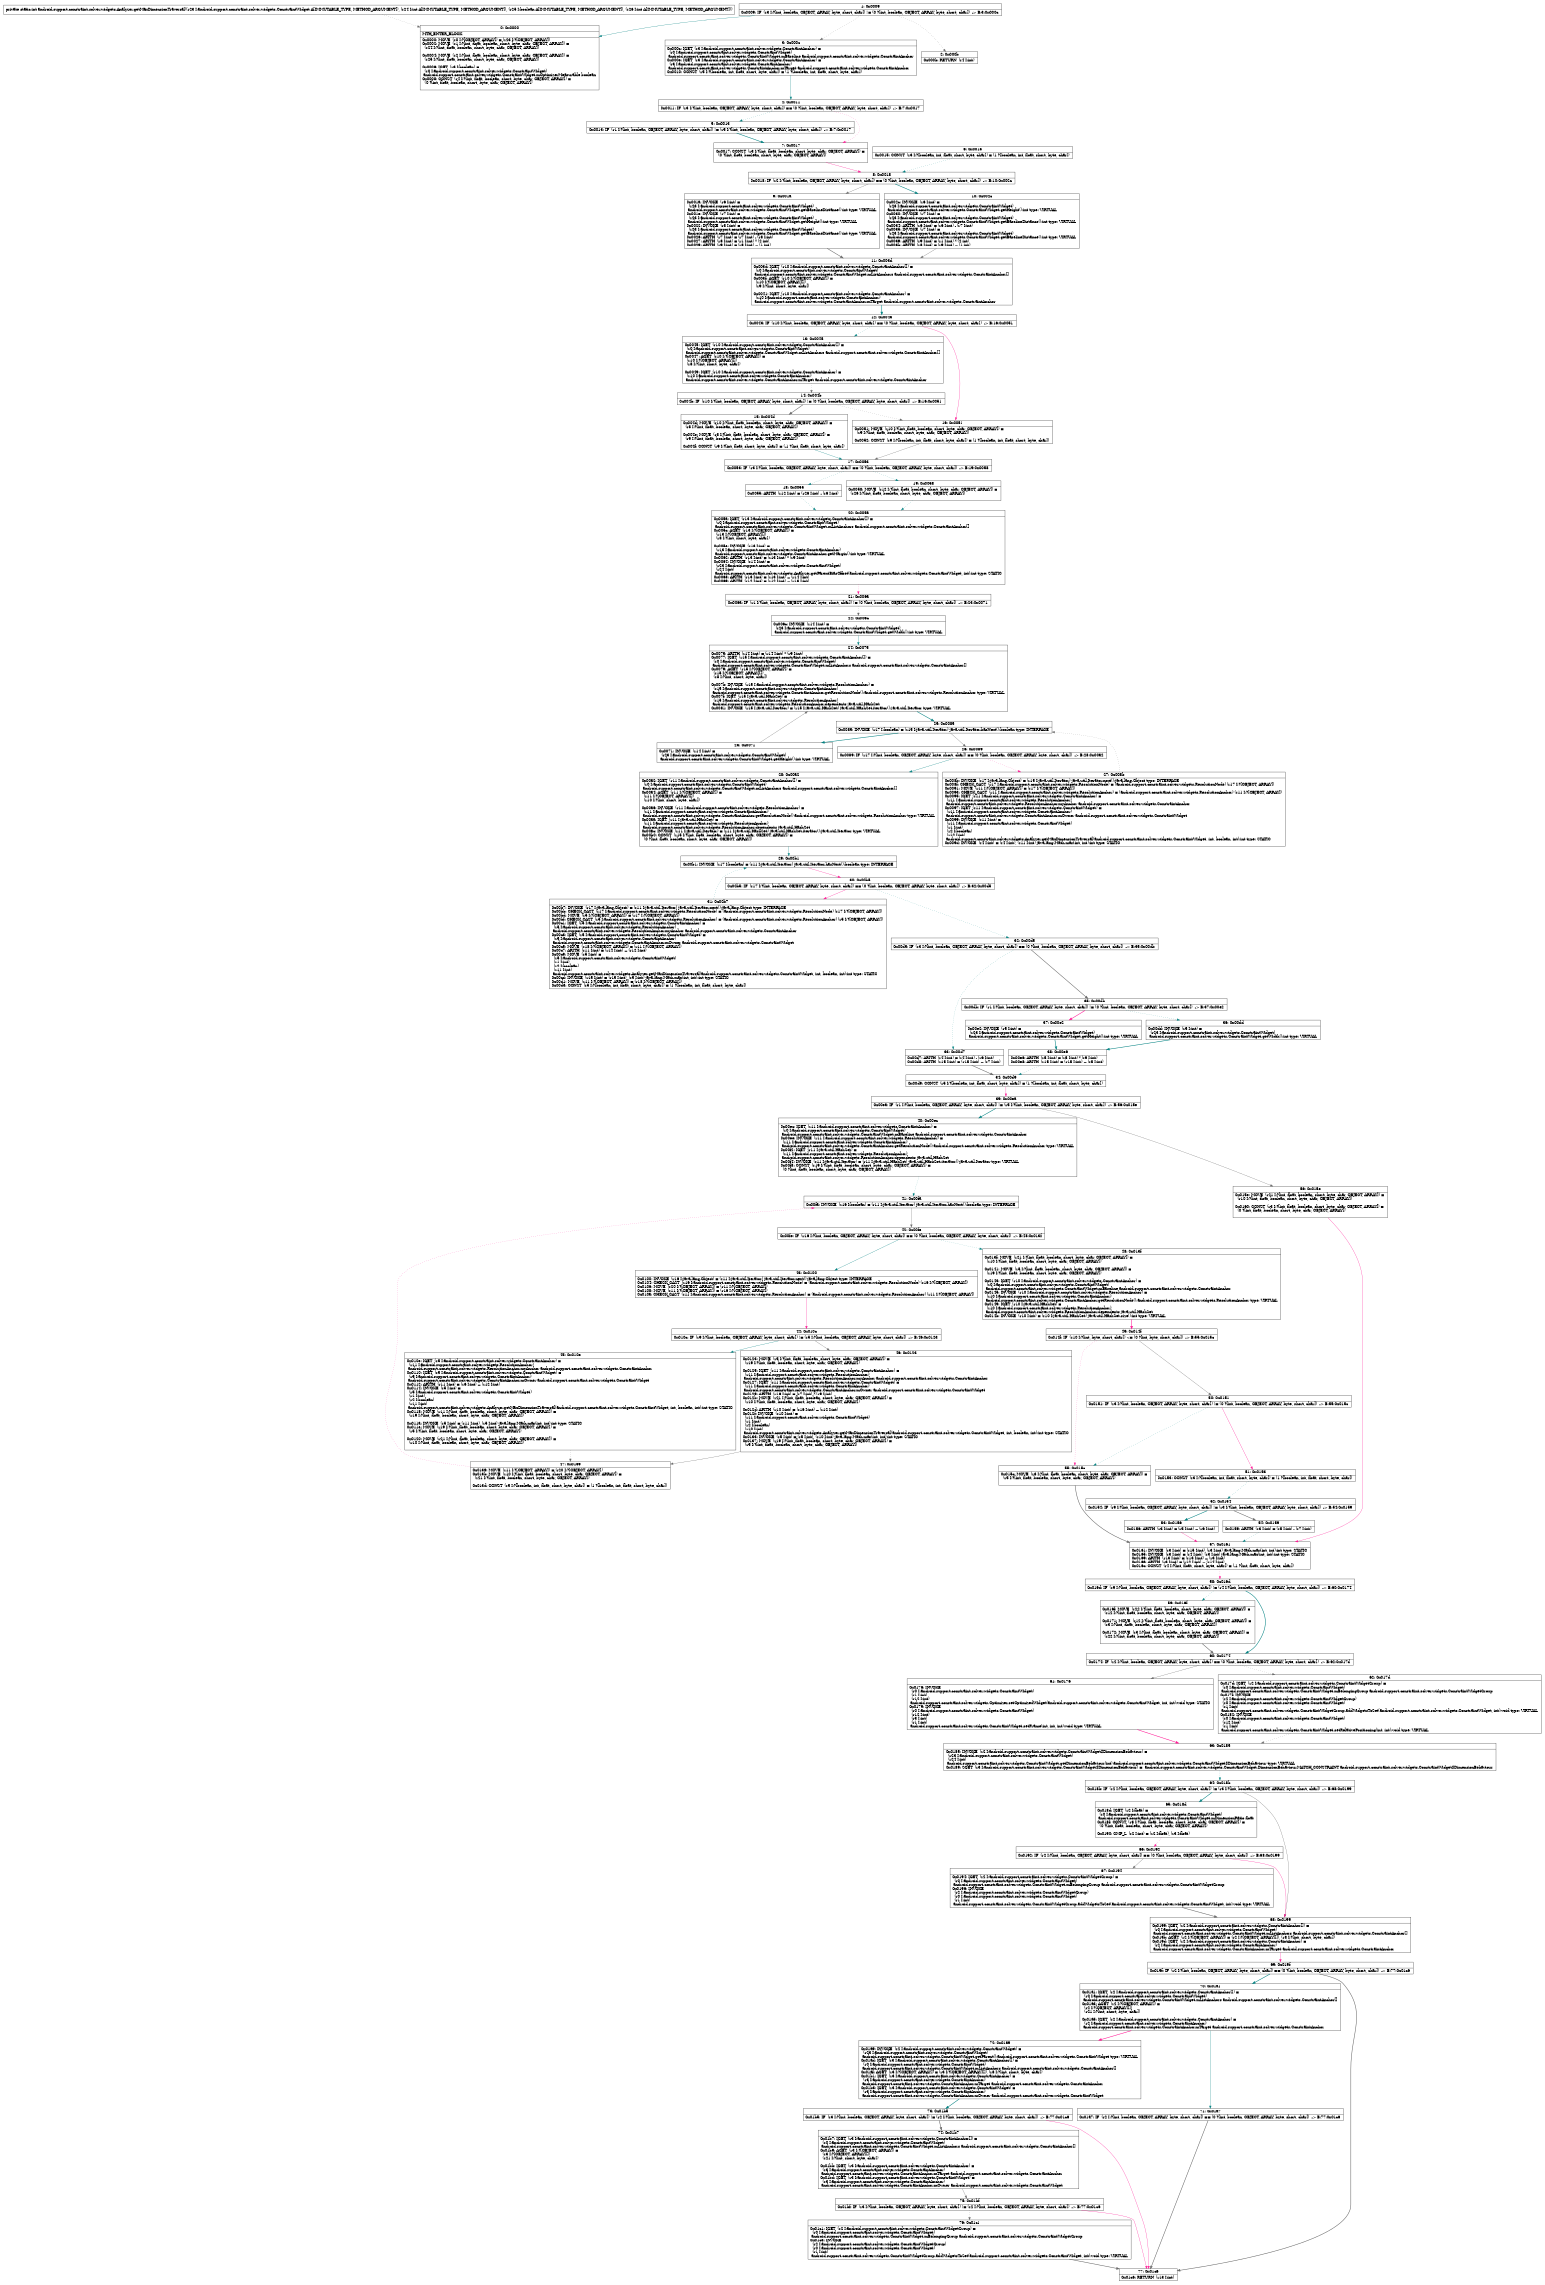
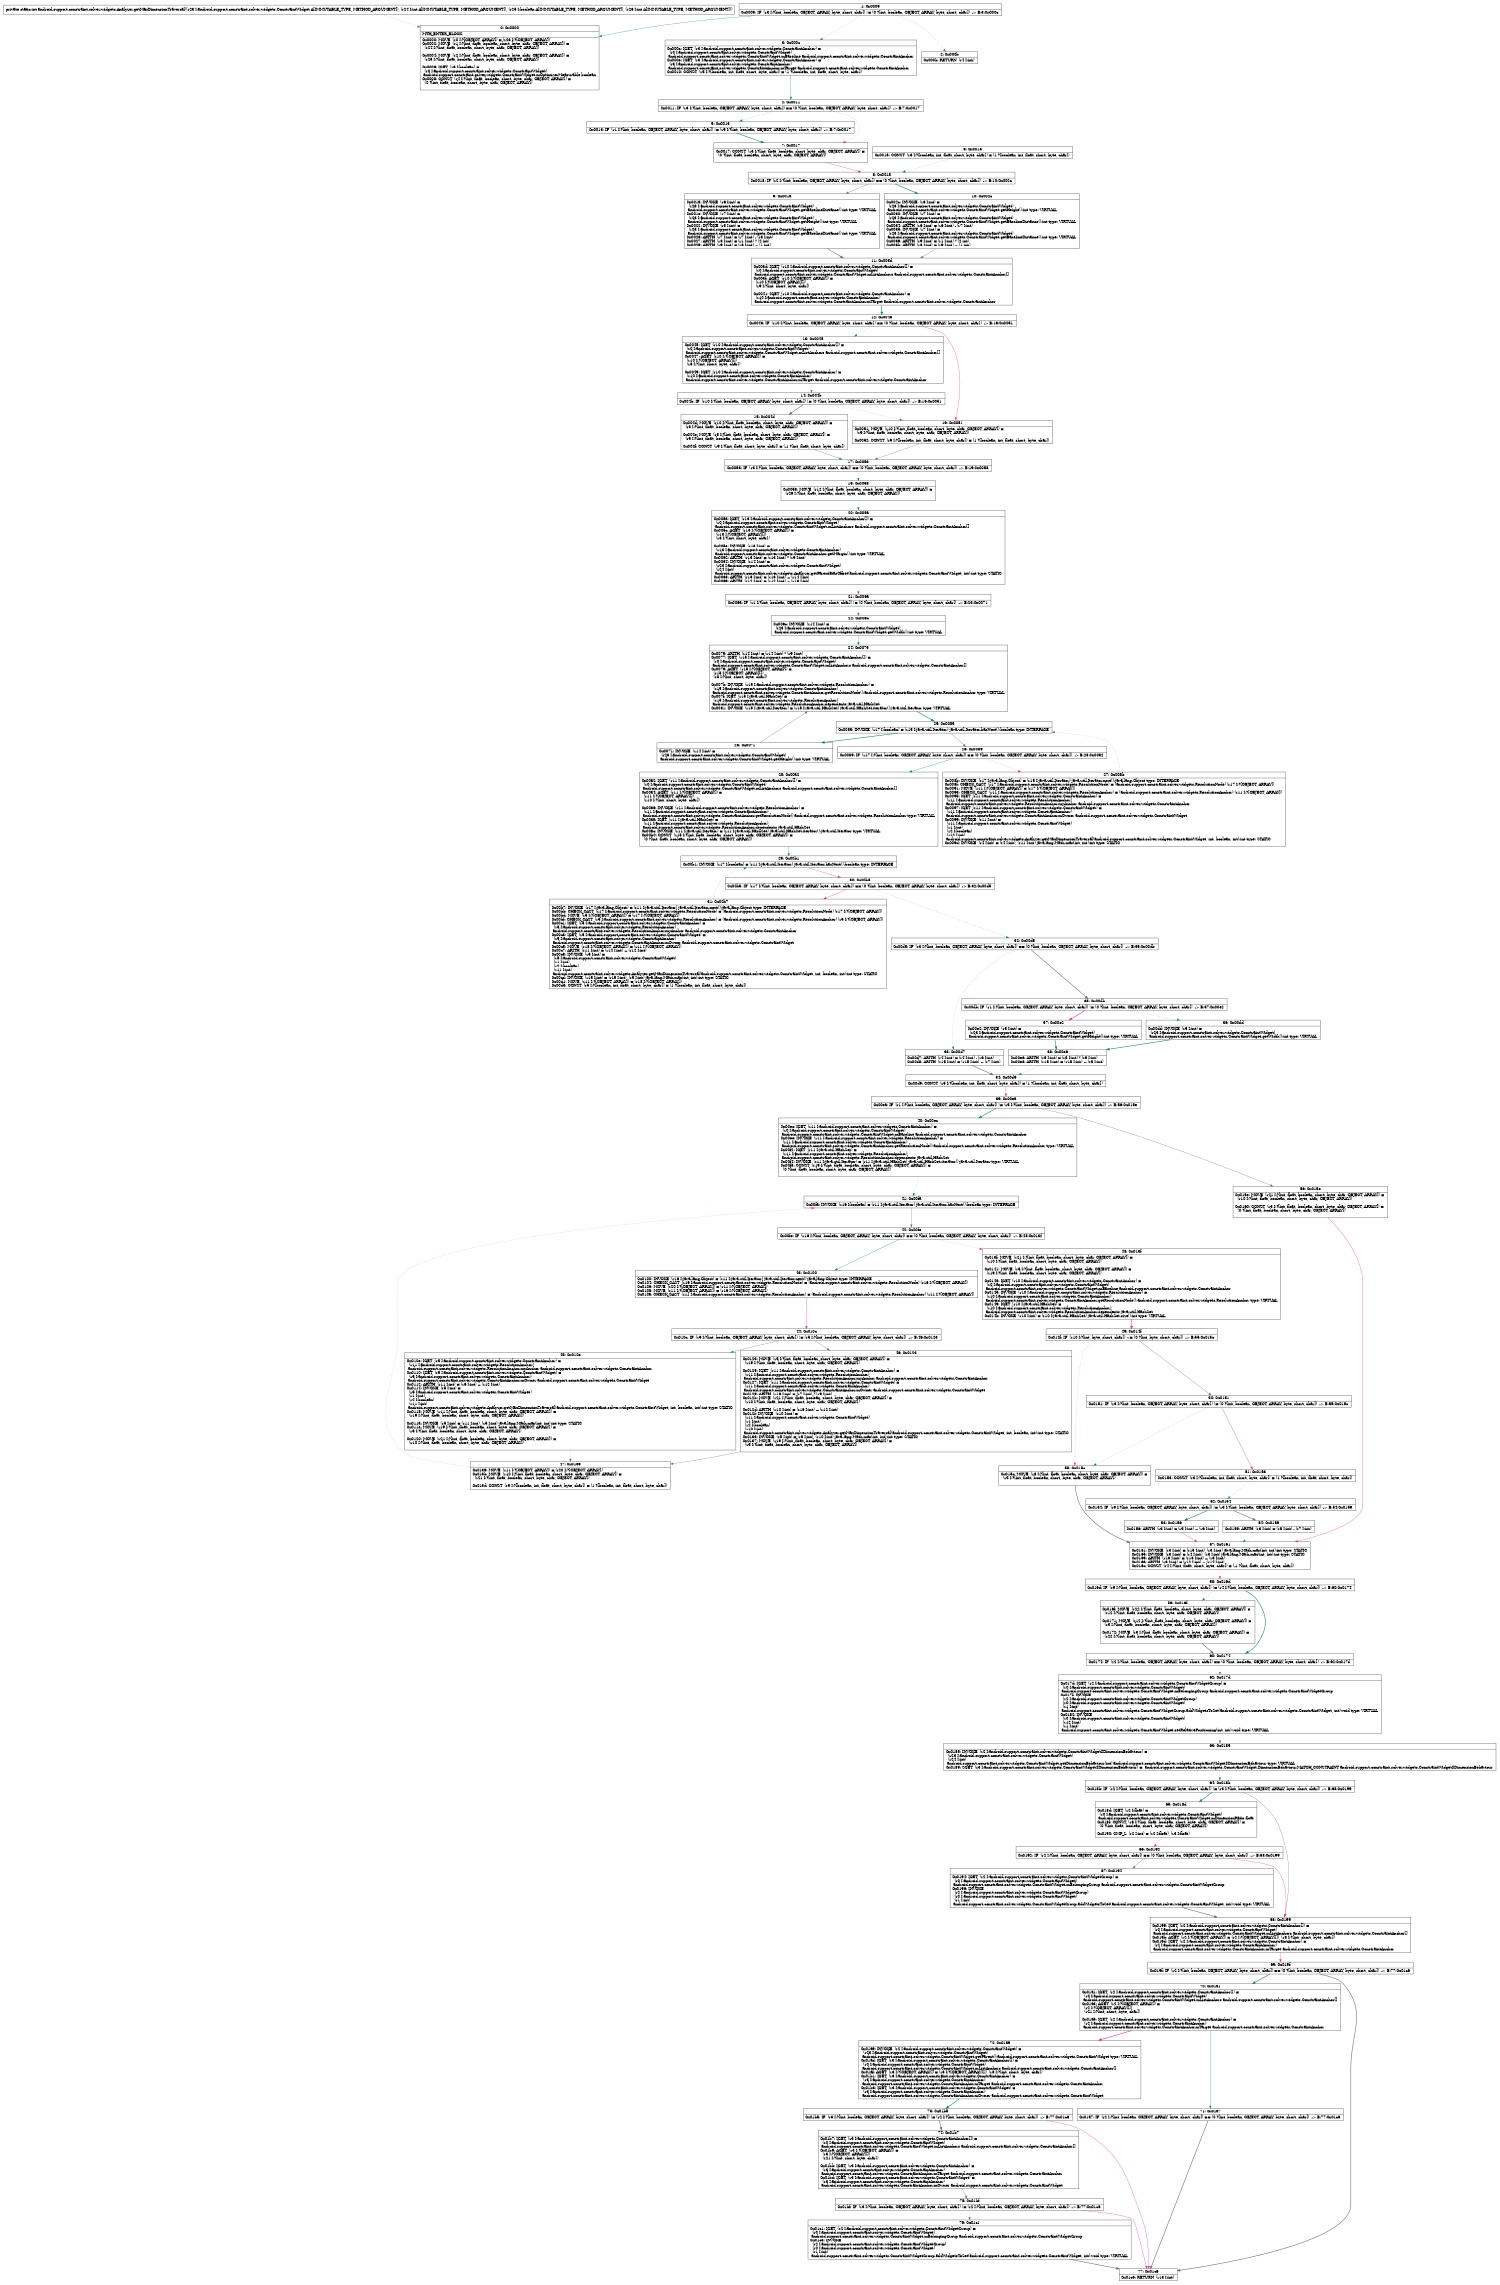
(793, 491) -> none
(577, 955) -> (579, 955)
(959, 1244) -> (959, 1244)
(1060, 1704) -> none
